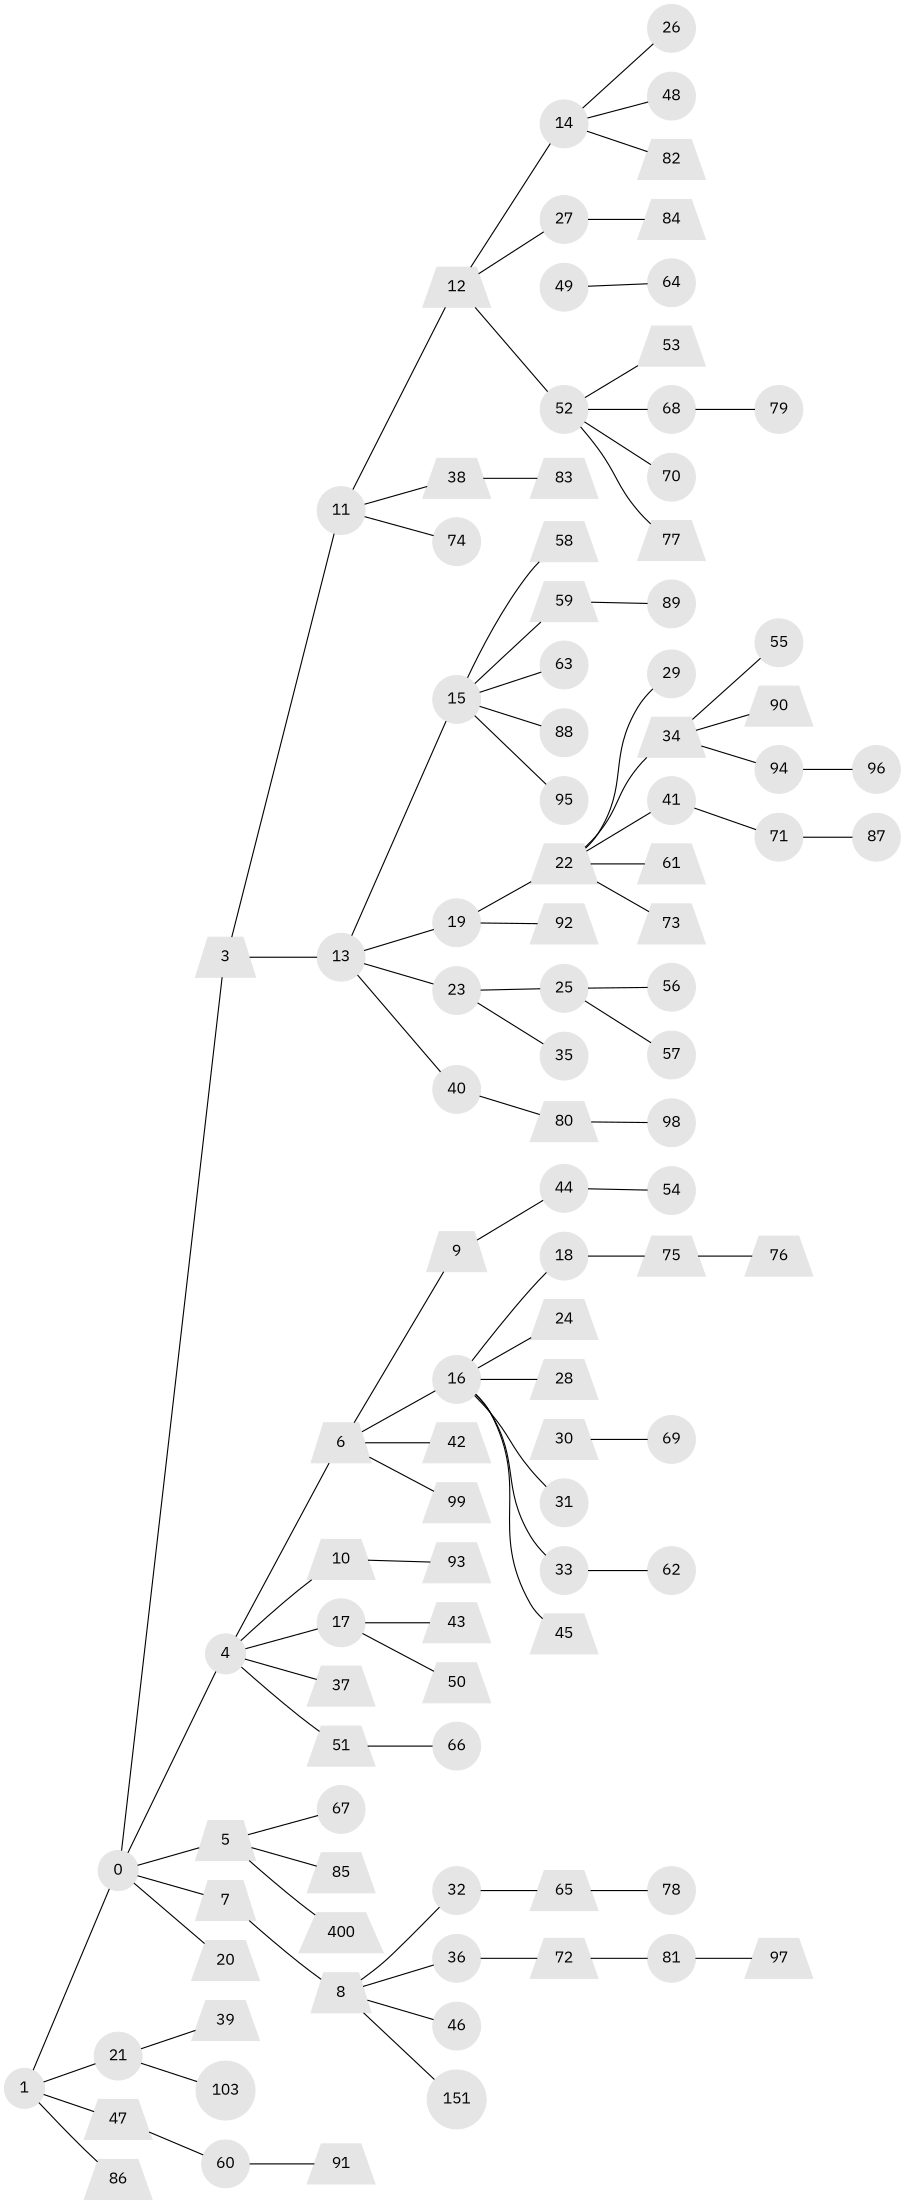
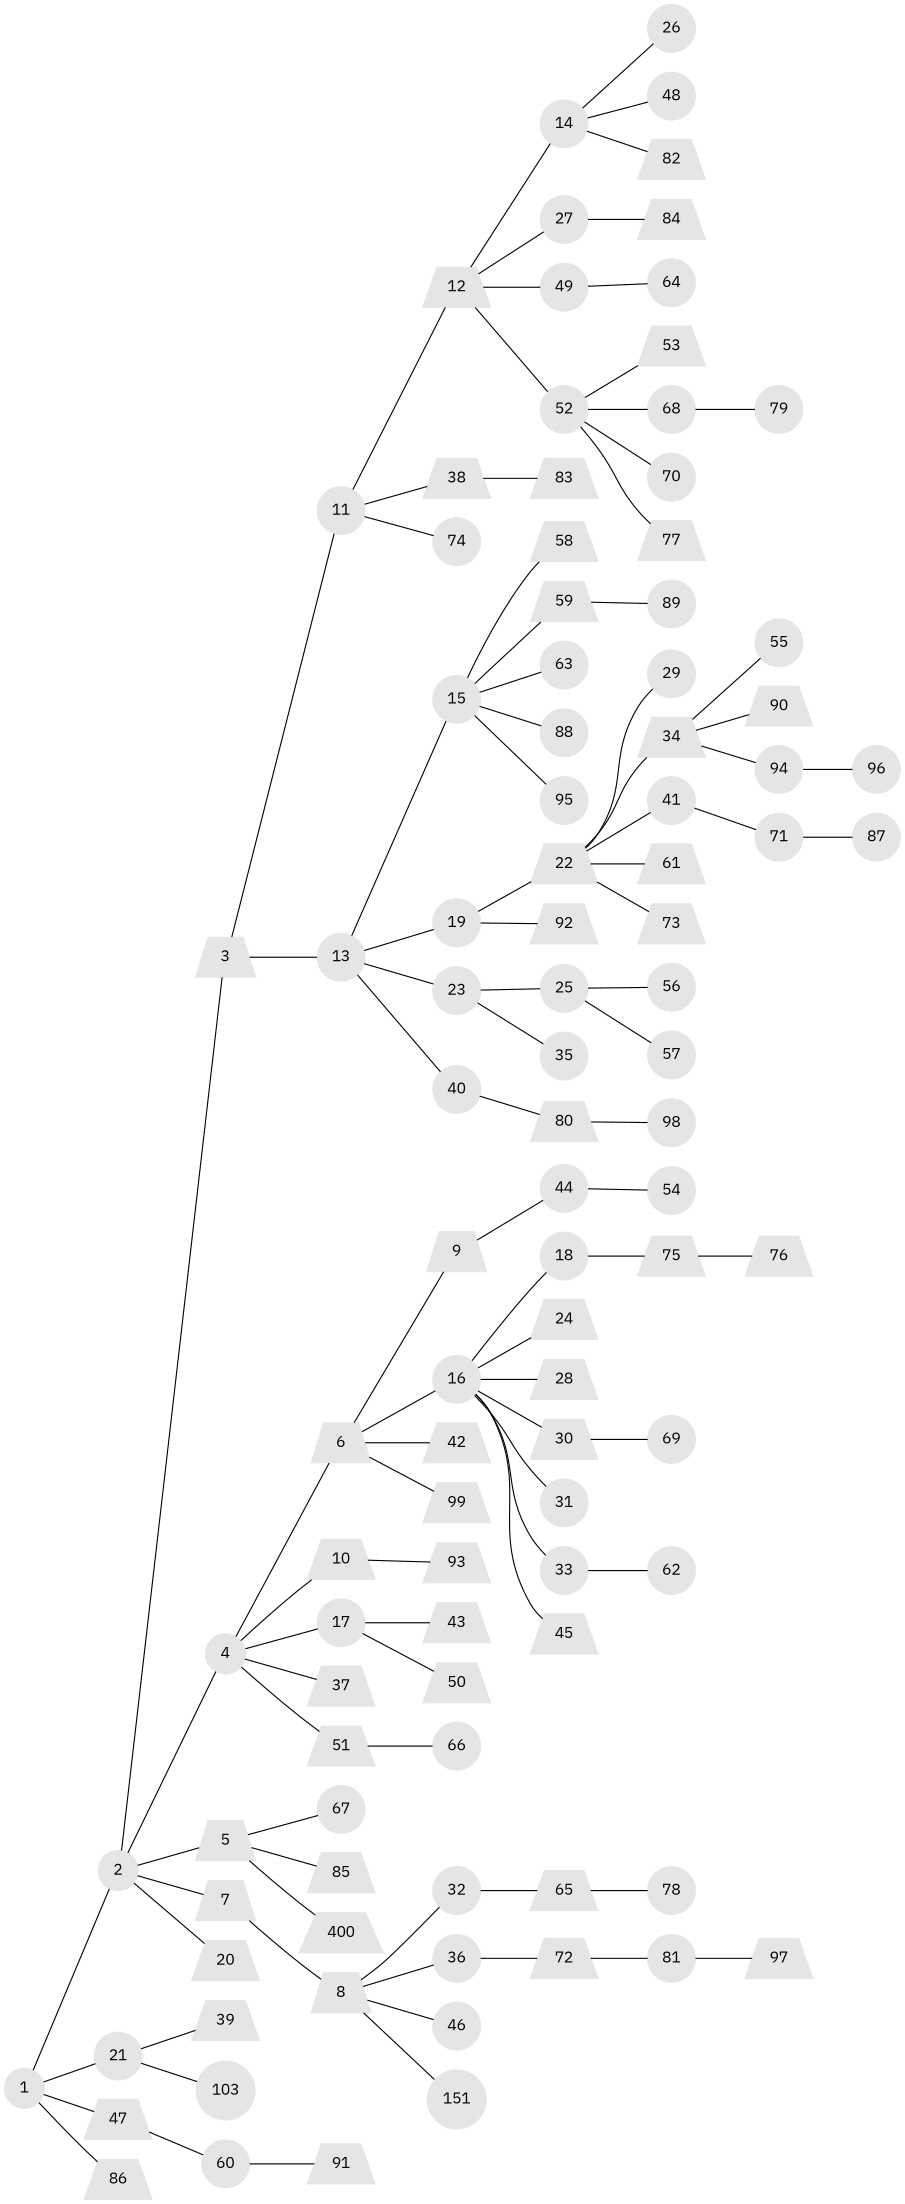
none -> (512, 287)
none -> (510, 1409)
(118, 1871) -> (118, 1871)
